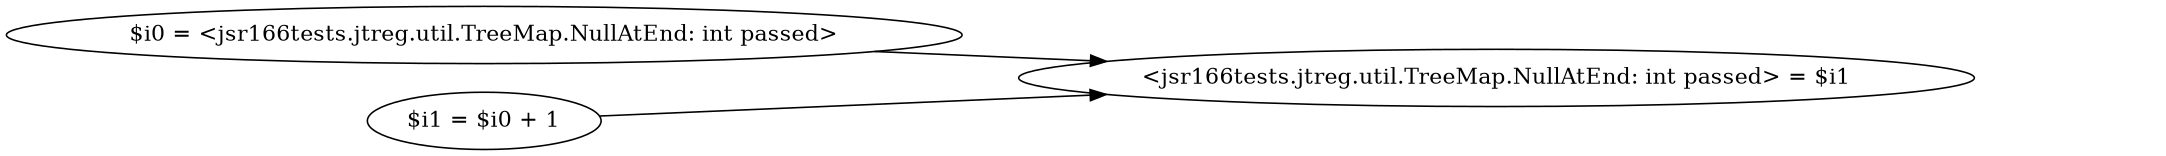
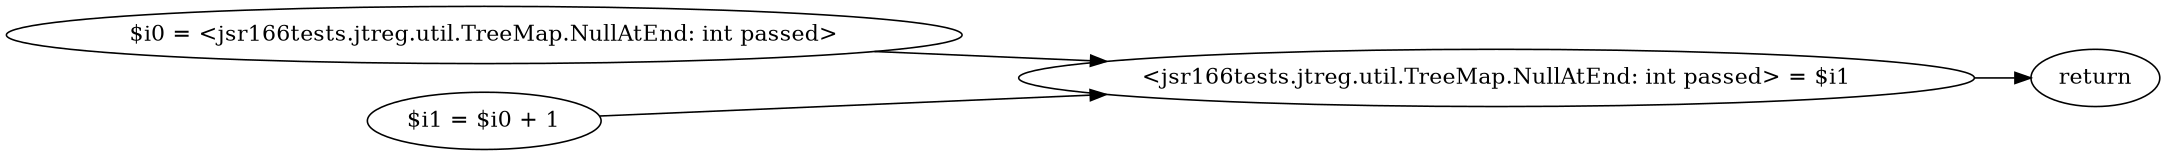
none -> (2095, 78)
